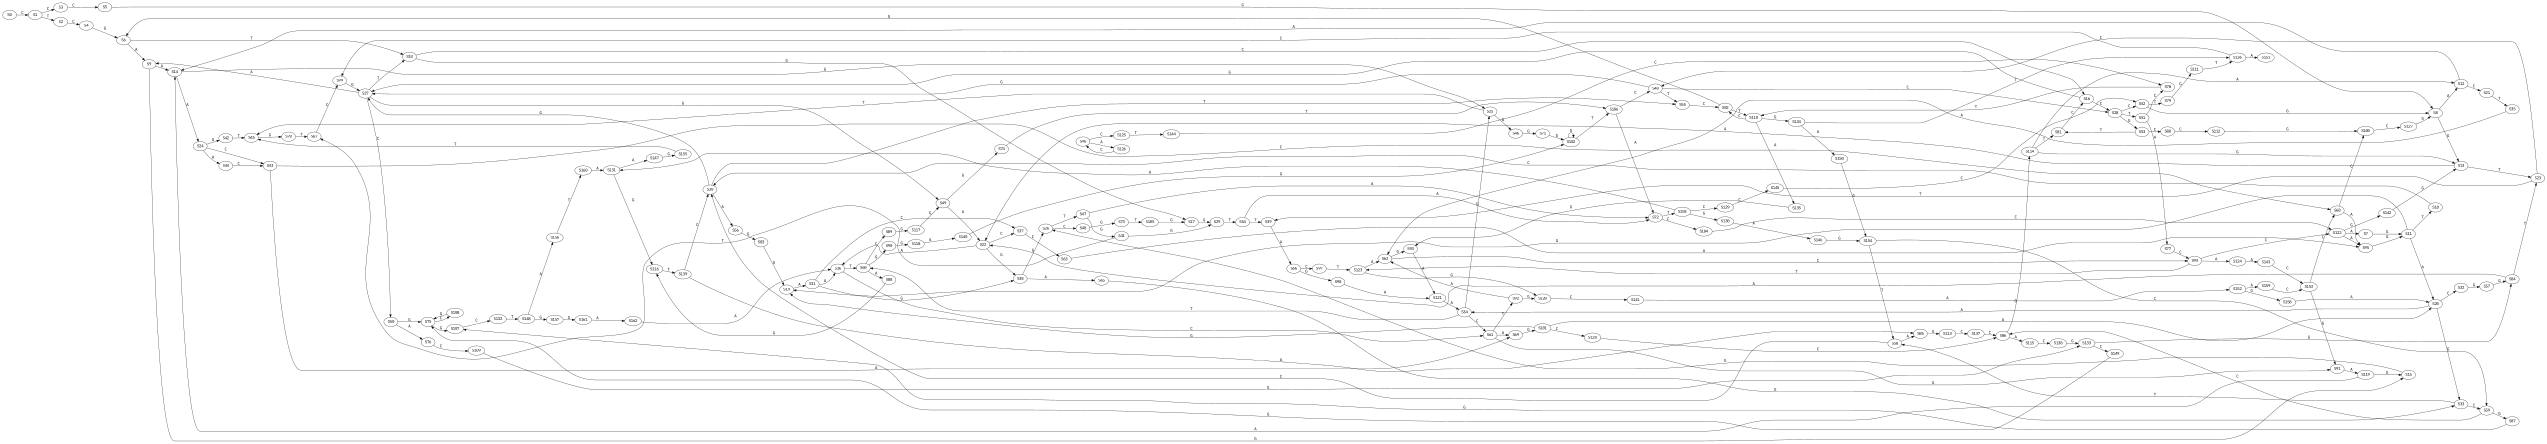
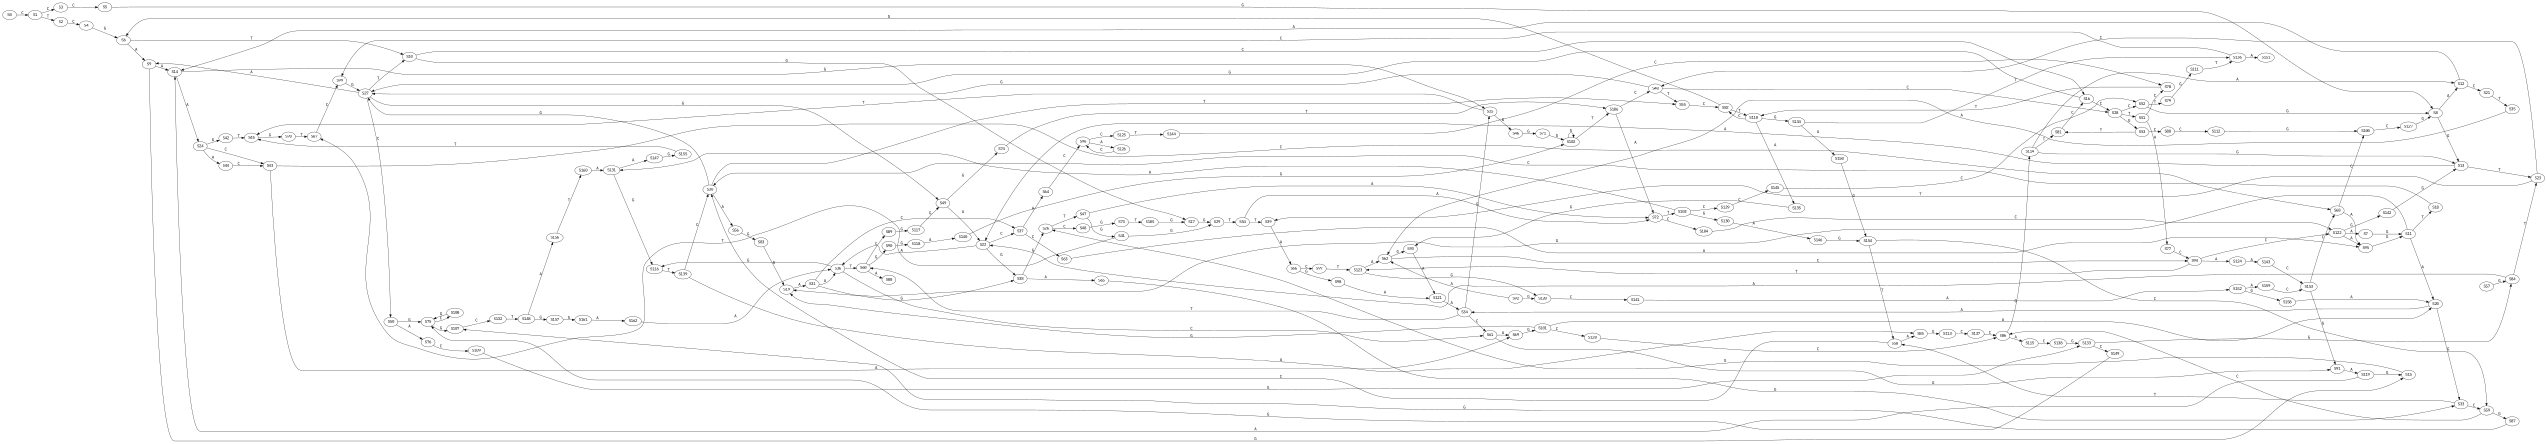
none -> (1046, 192)
(2461, 288) -> none
(1502, 318) -> none
(766, 335) -> (748, 262)
